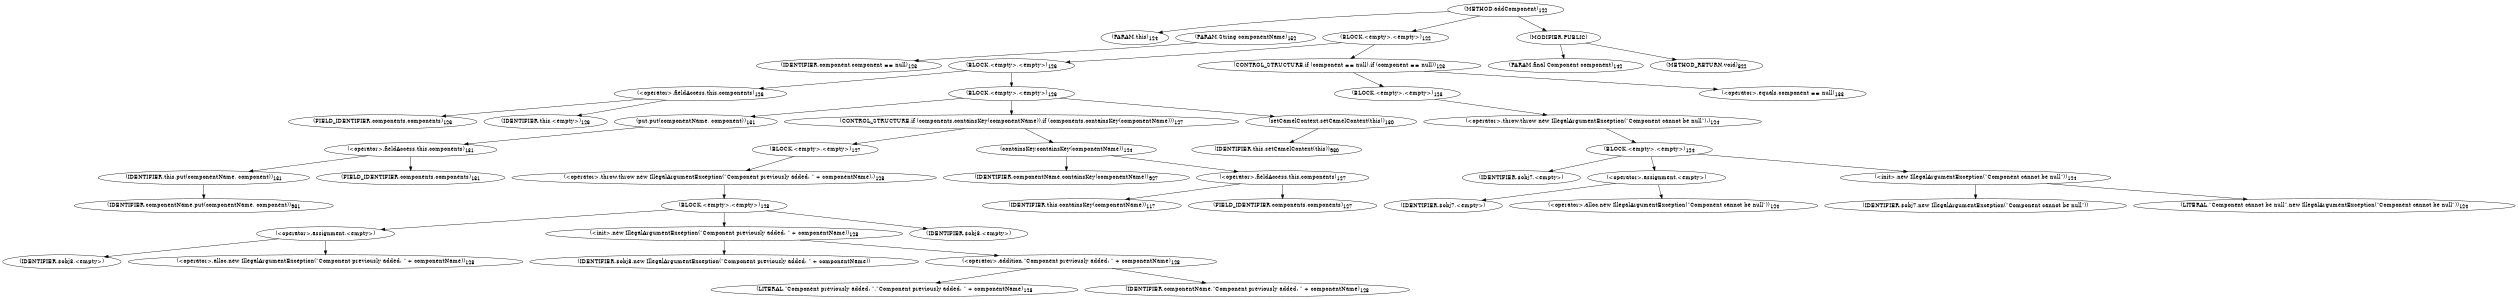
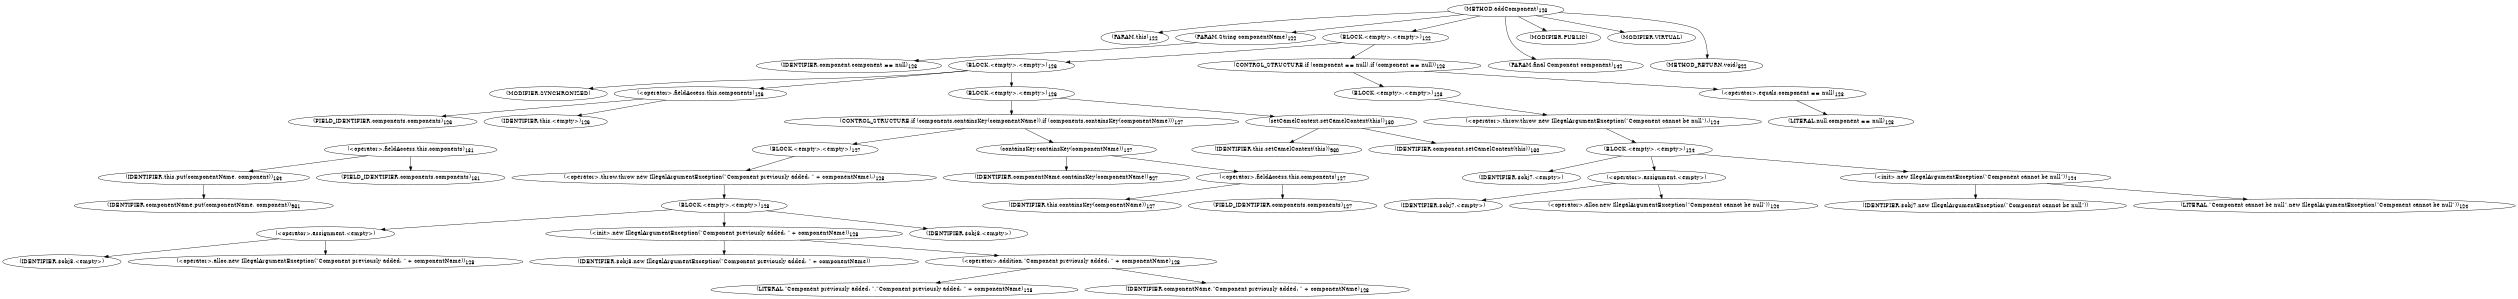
(1543, 9) -> (1543, 9)
none -> (1380, 23)
(1153, 37) -> (1153, 37)
(1292, 37) -> (1292, 37)
none -> (1652, 38)
(1562, 50) -> (1511, 42)
(1629, 51) -> (1643, 19)
(1839, 93) -> (1839, 93)
none -> (548, 94)
(696, 122) -> none
none -> (1841, 122)
(1128, 149) -> (1128, 149)
none -> (1467, 150)
(278, 177) -> (278, 177)
(1151, 205) -> (1151, 205)
